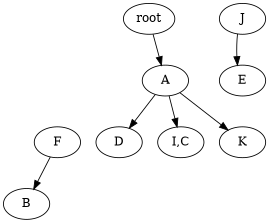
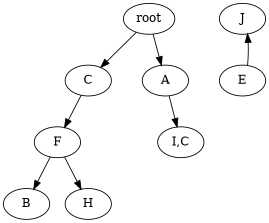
(237, 45) -> (248, 54)
none -> (88, 81)
(119, 142) -> none
(243, 142) -> none
none -> (88, 204)
